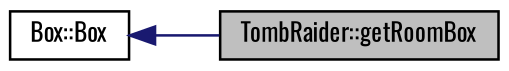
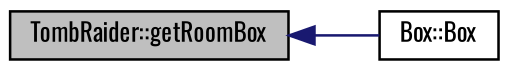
(187, 35) -> (347, 35)
